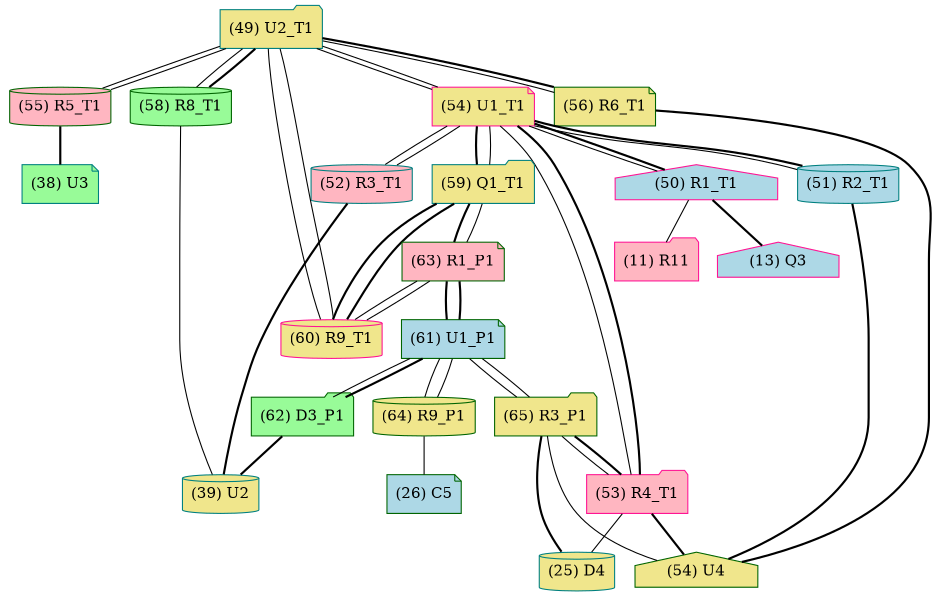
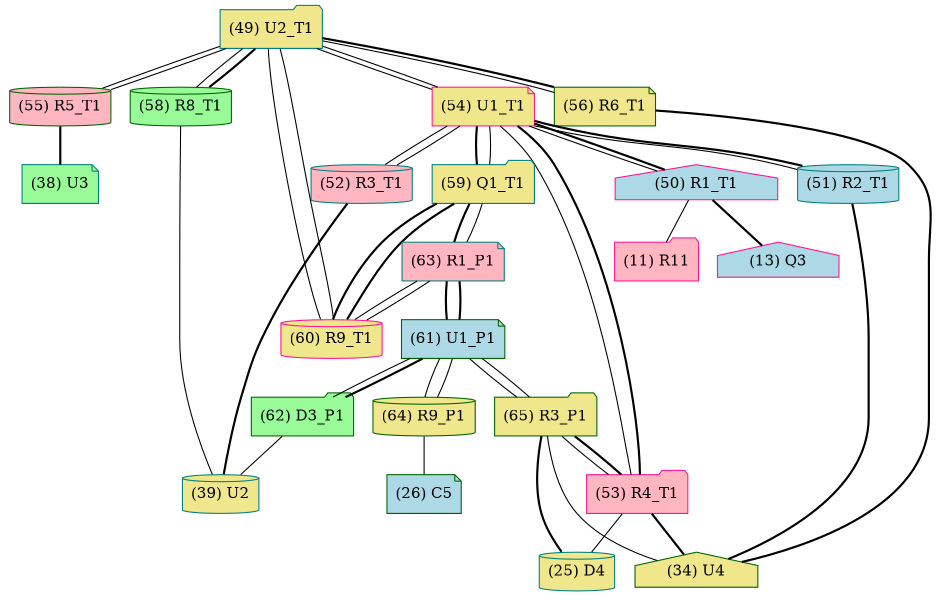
(453, 262) -> (453, 262)
(261, 455) -> (261, 455)
(696, 572) -> (696, 572)
